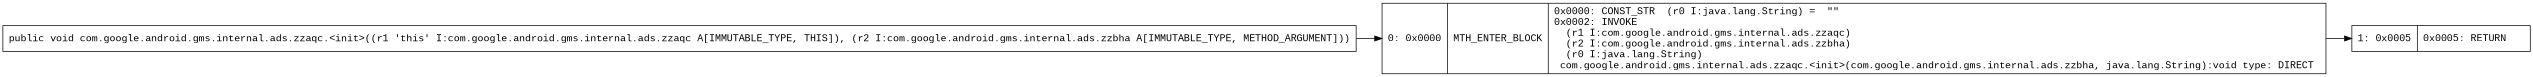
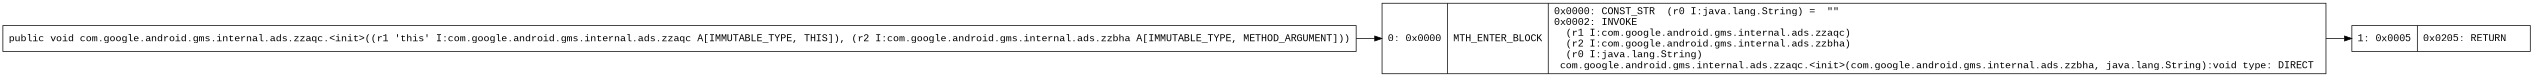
(2474, 38) -> (2474, 38)
